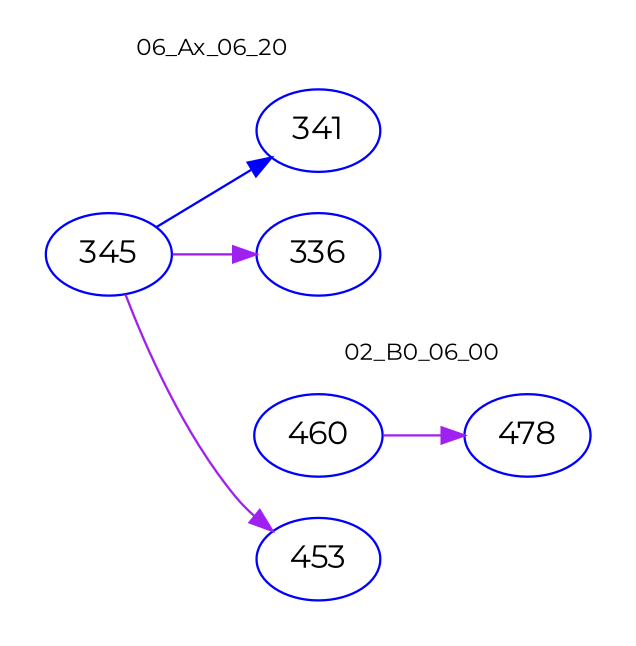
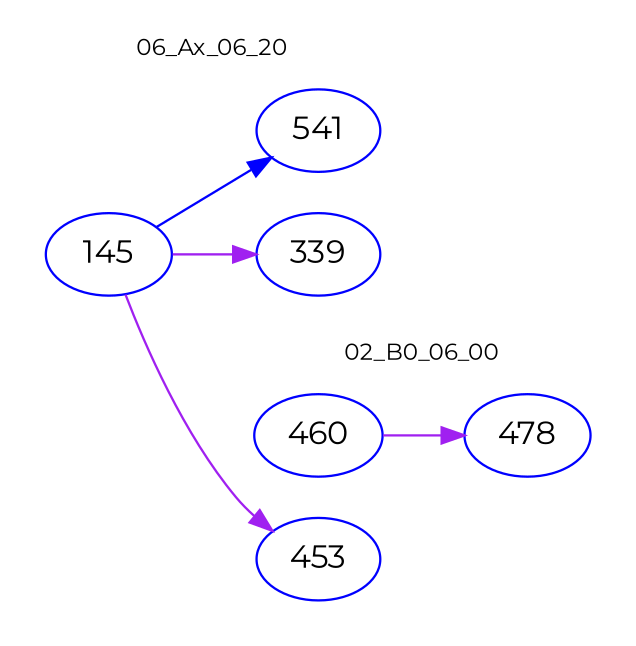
(318, 131) -> (318, 131)
(109, 254) -> (109, 254)
(318, 254) -> (318, 254)
